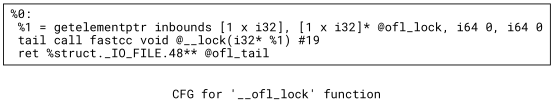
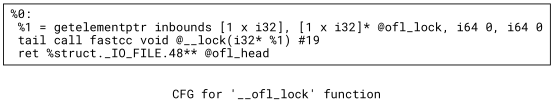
(140, 54) -> (140, 54)
